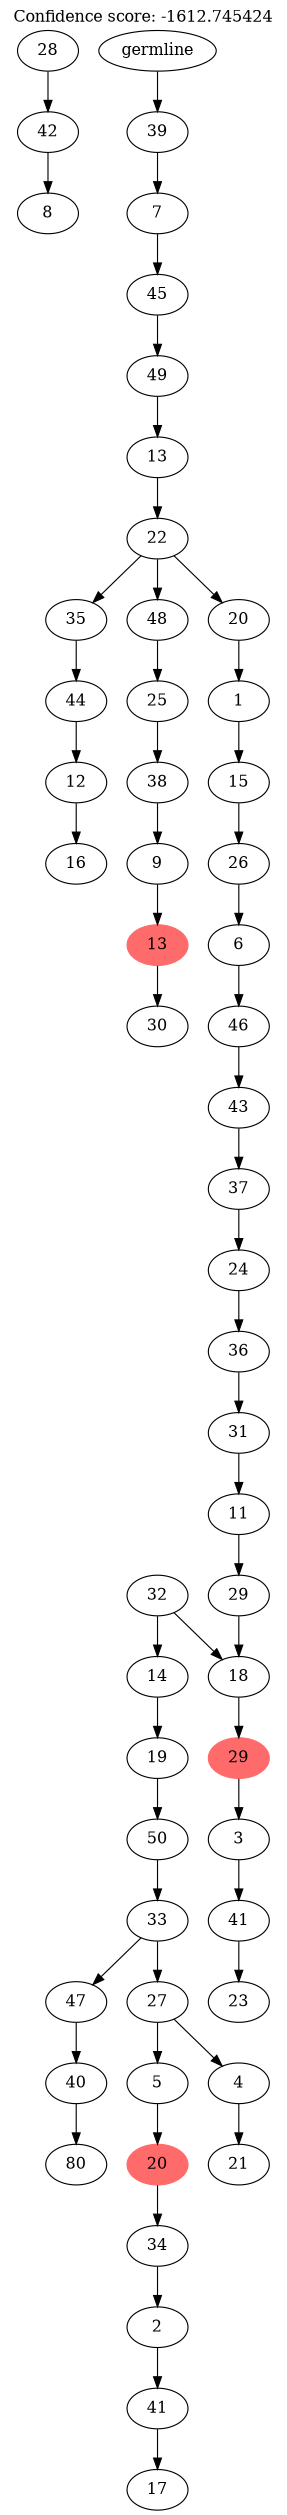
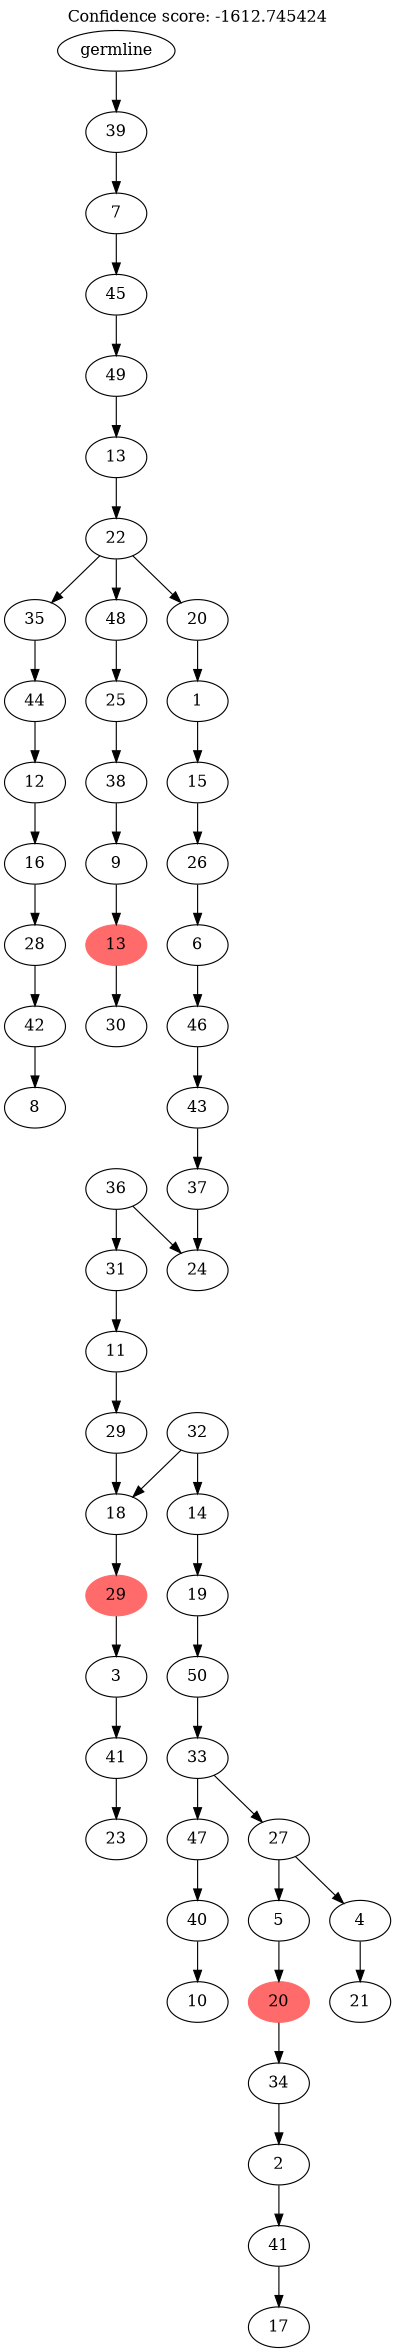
none -> (35, 899)
(239, 1305) -> (153, 1226)
(76, 2165) -> (198, 2002)
